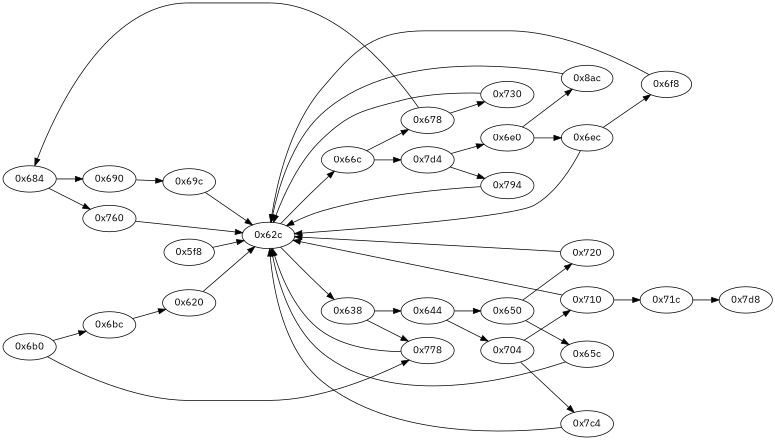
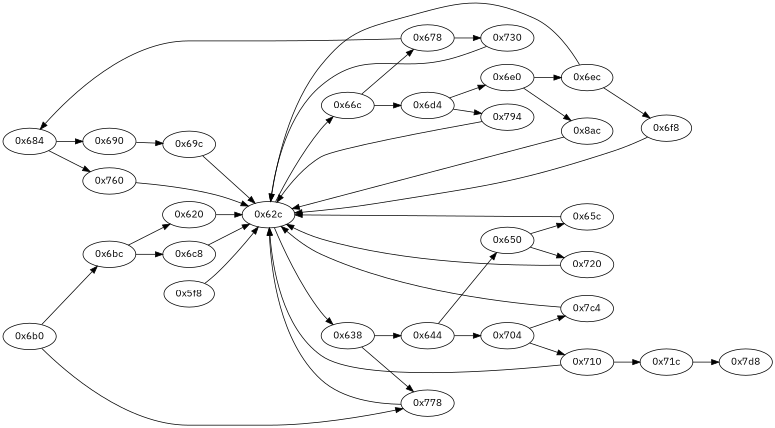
(428, 160) -> (428, 105)
none -> (189, 254)
